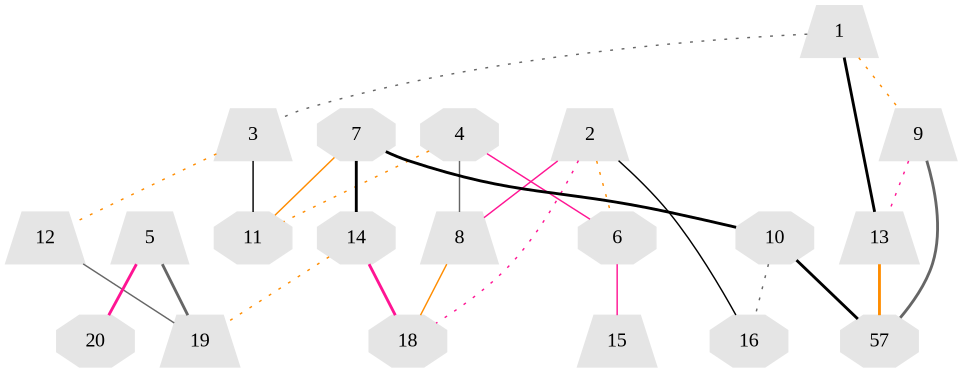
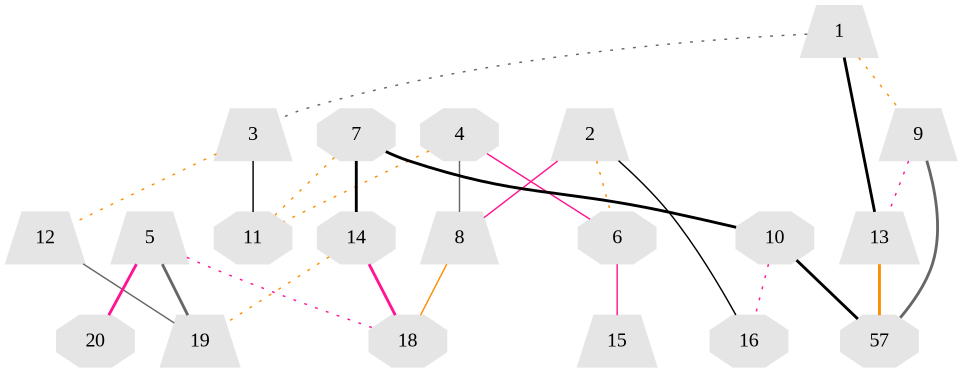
(305, 186) -> (305, 186)
(520, 253) -> (289, 298)
(762, 290) -> (762, 290)
